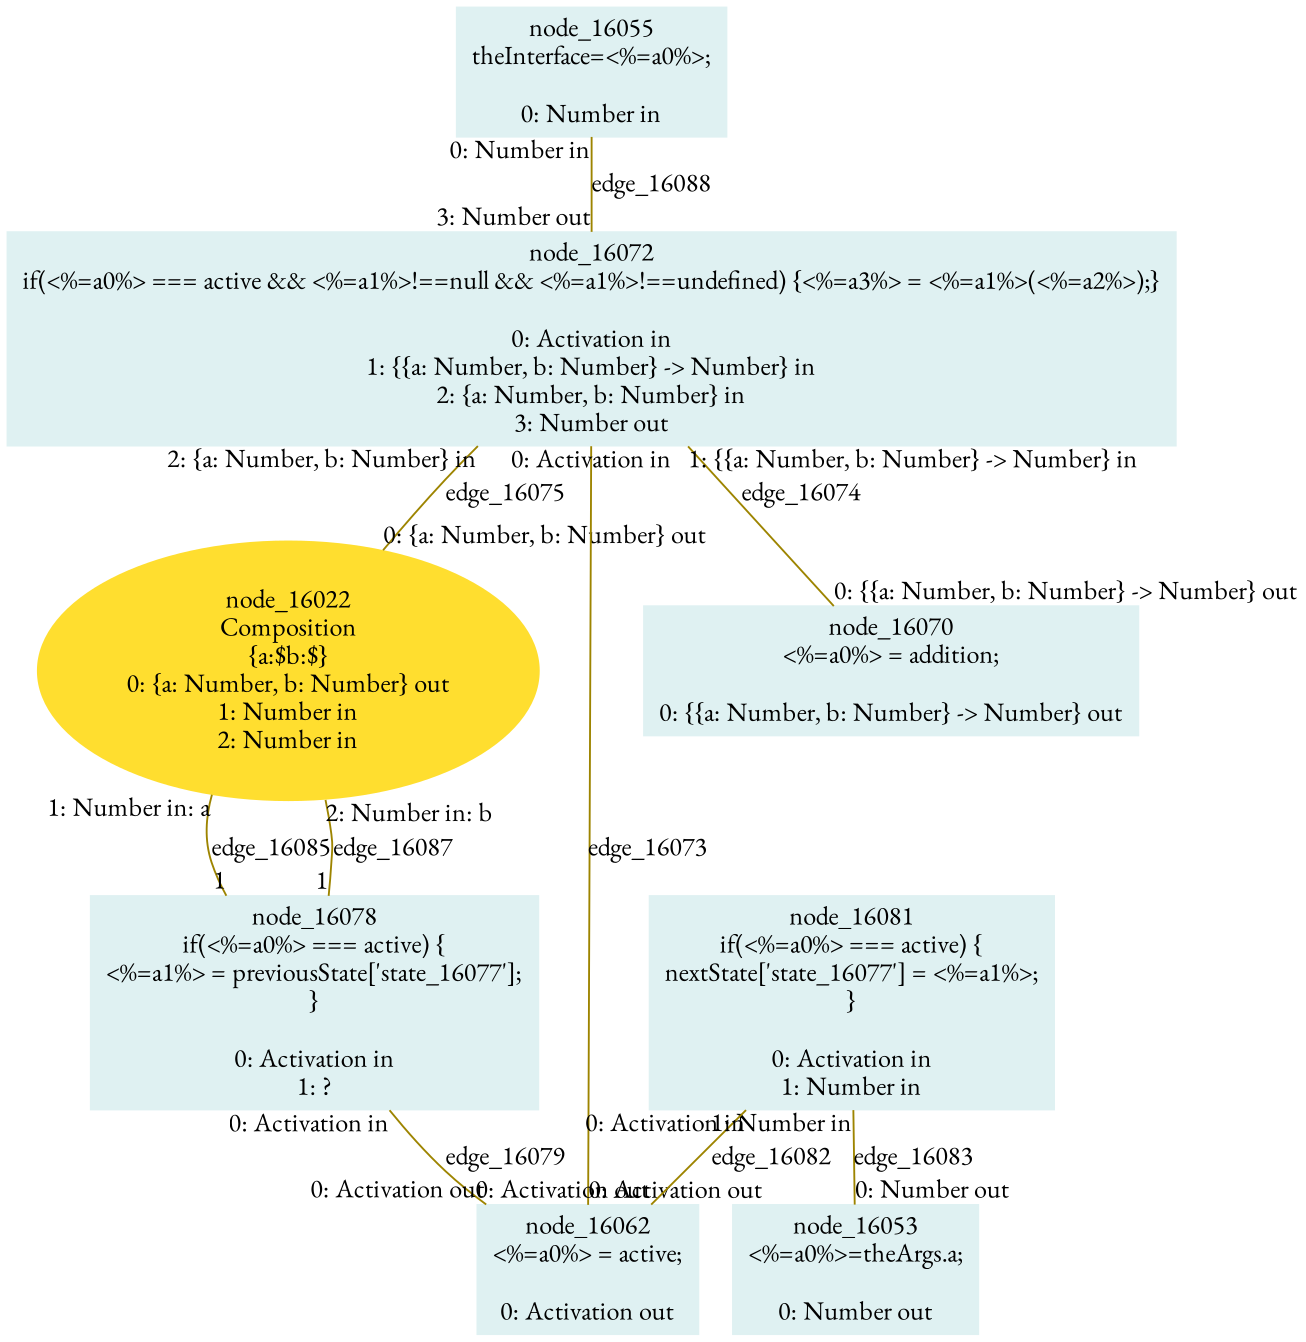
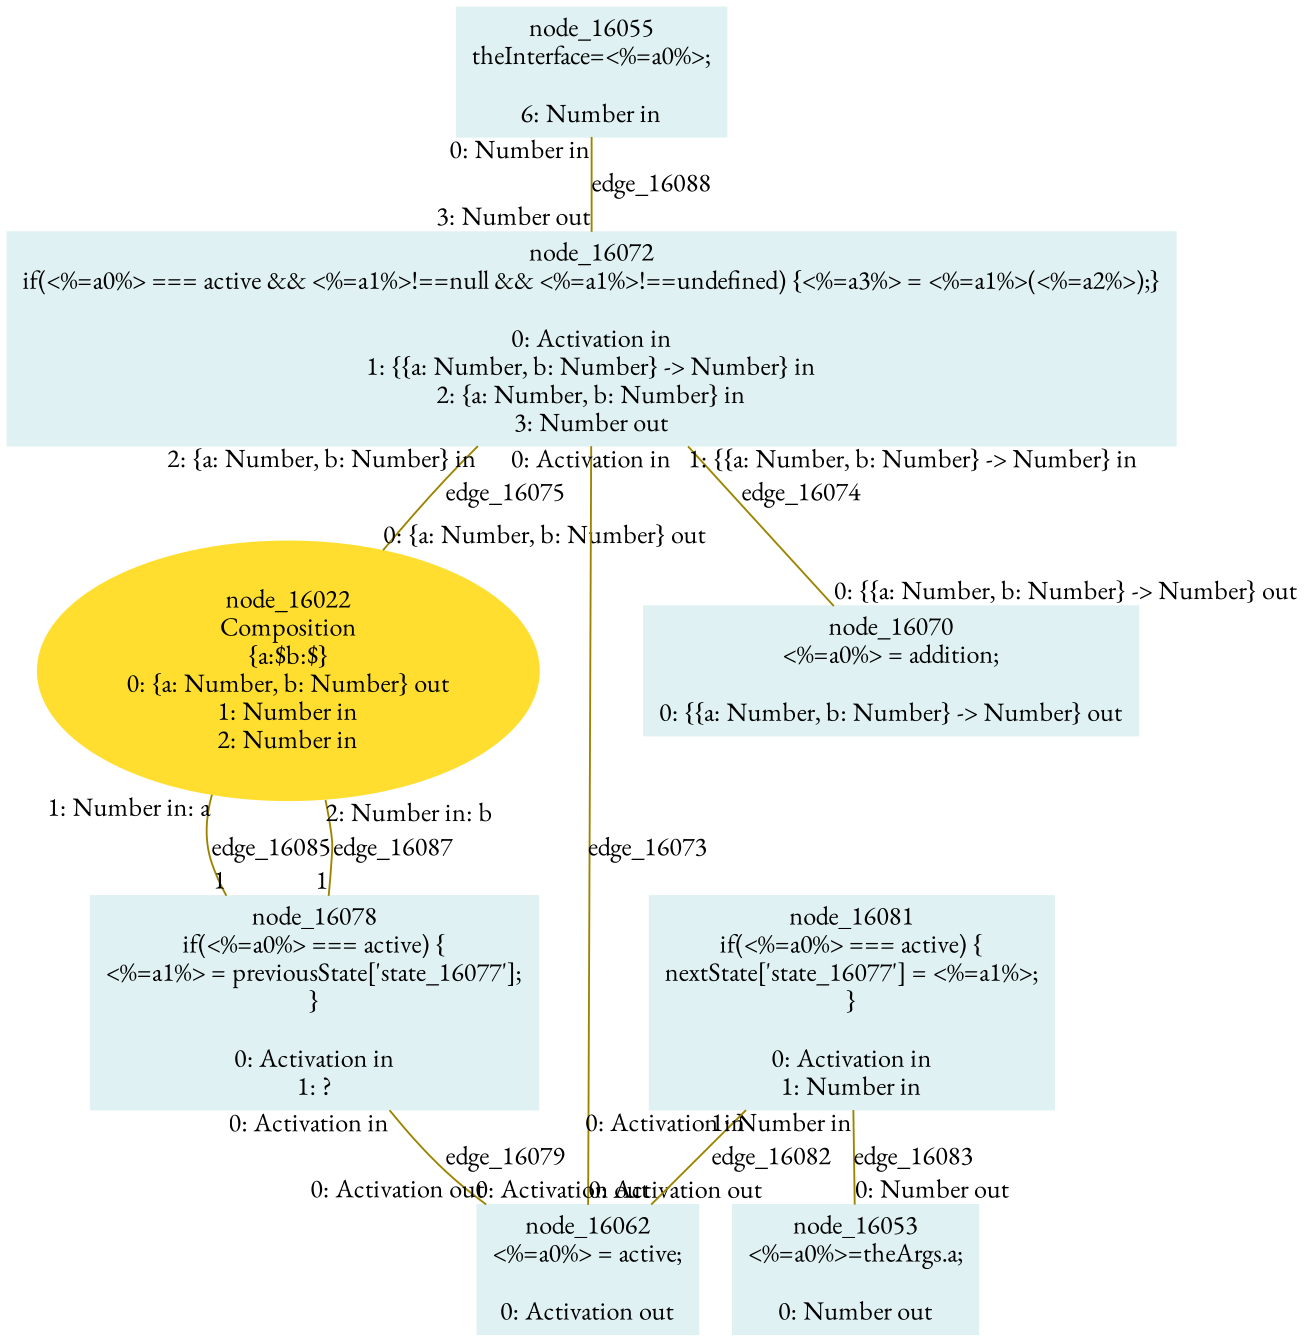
(592, 72) -> (592, 72)
